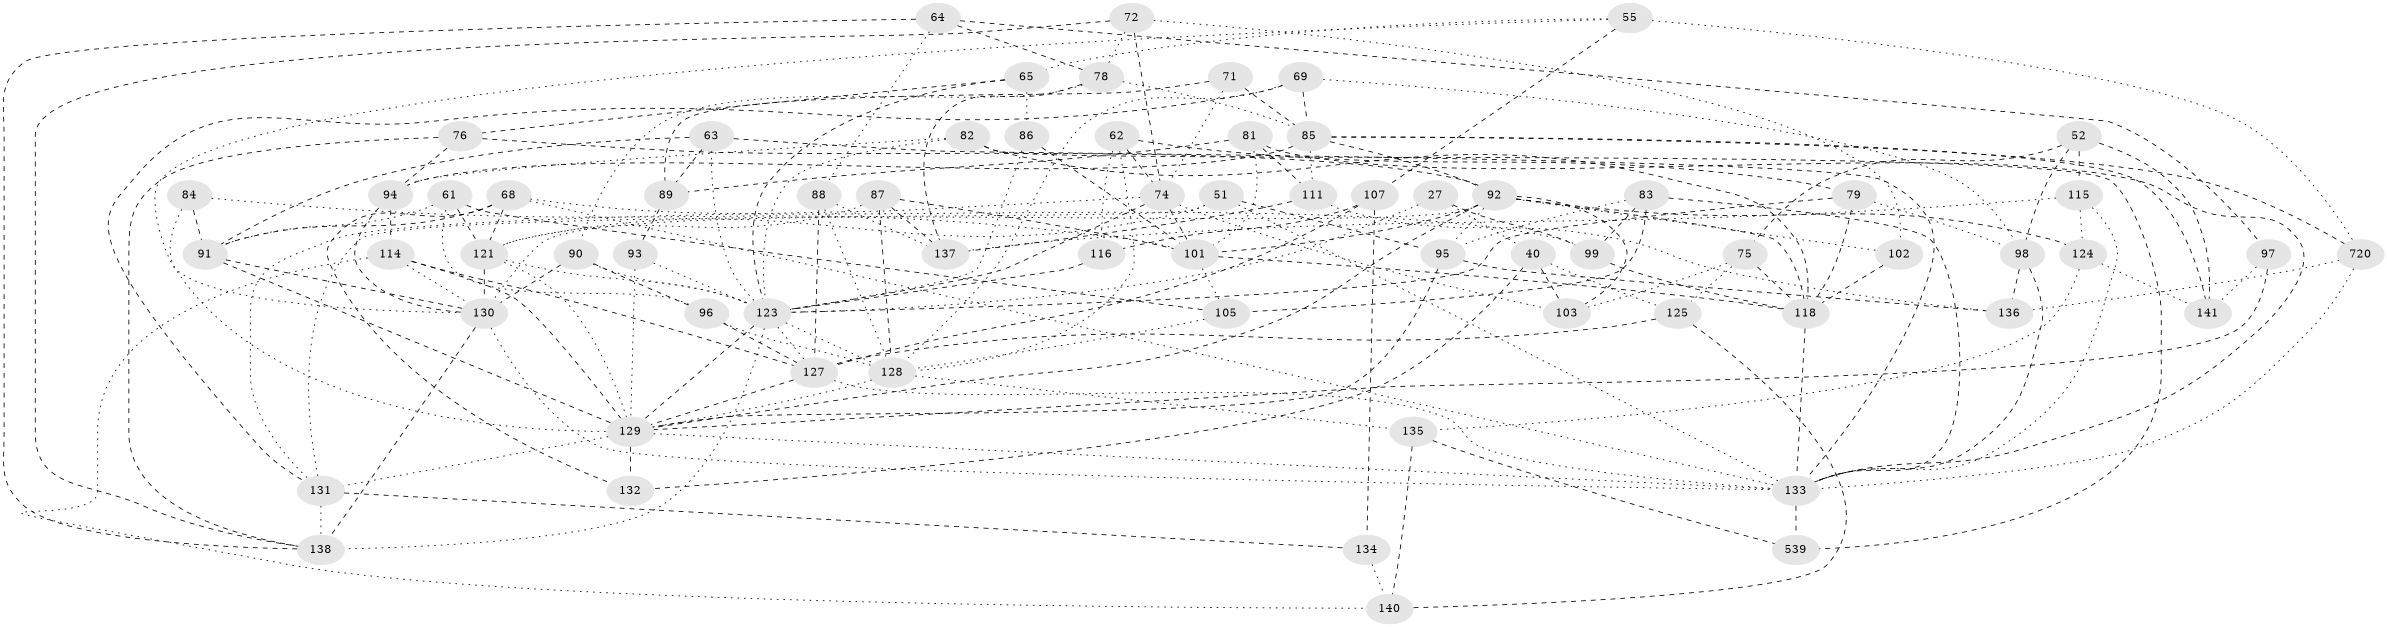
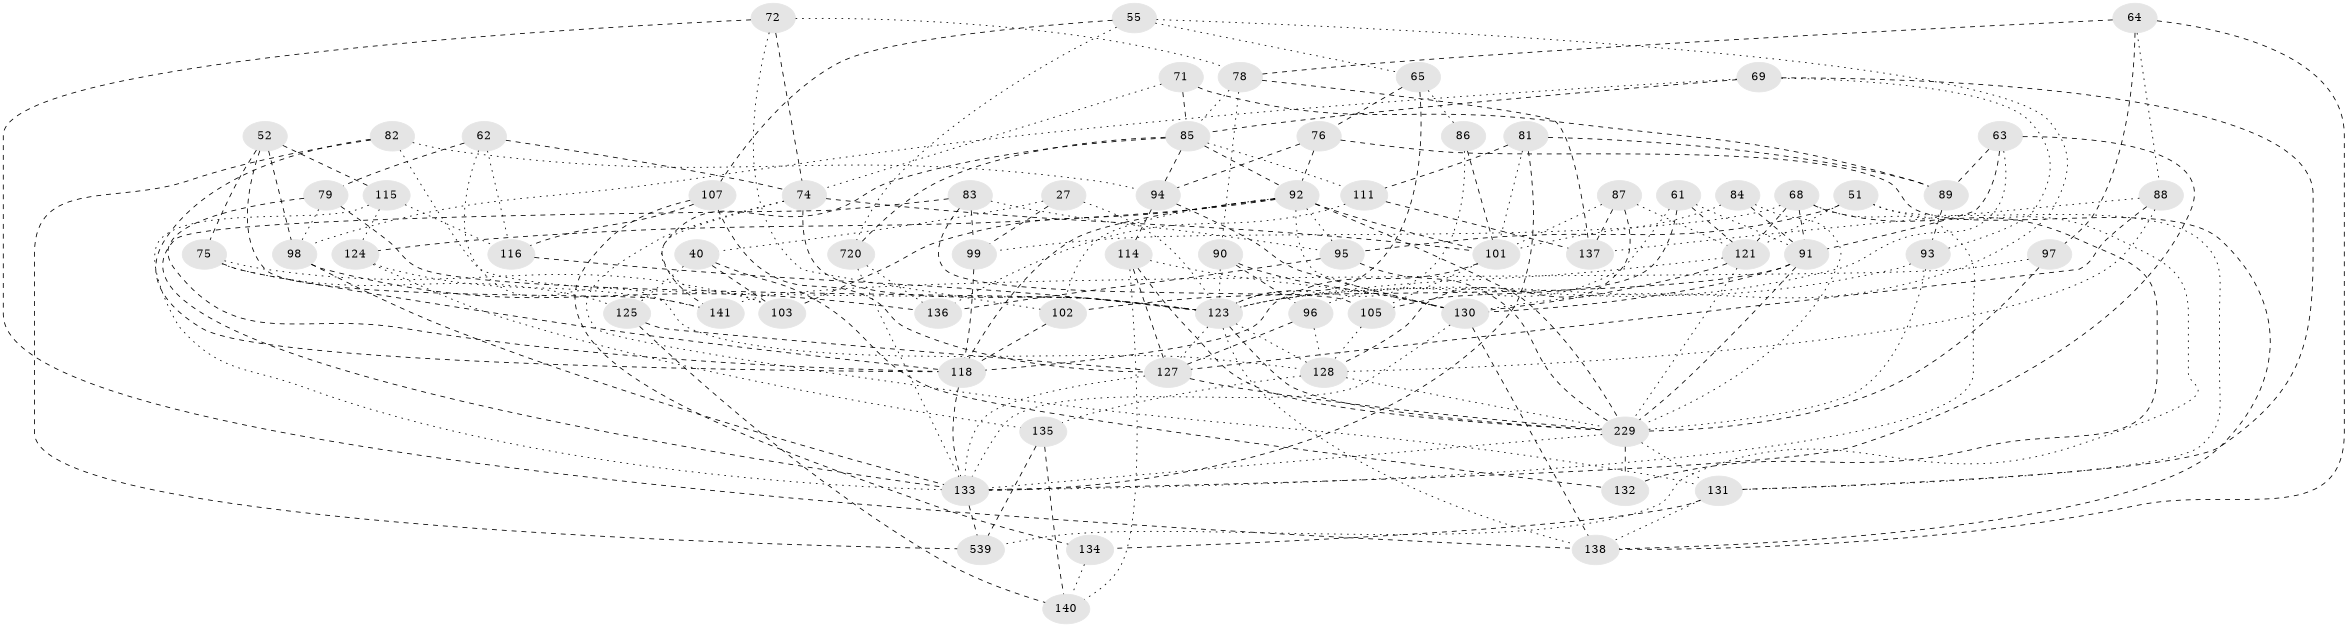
(1070, 140) -> (2003, 106)
(1566, 221) -> (456, 228)
(1044, 223) -> (1558, 225)
none -> (1439, 293)
(1508, 343) -> (1861, 453)
(630, 432) -> (1625, 432)
